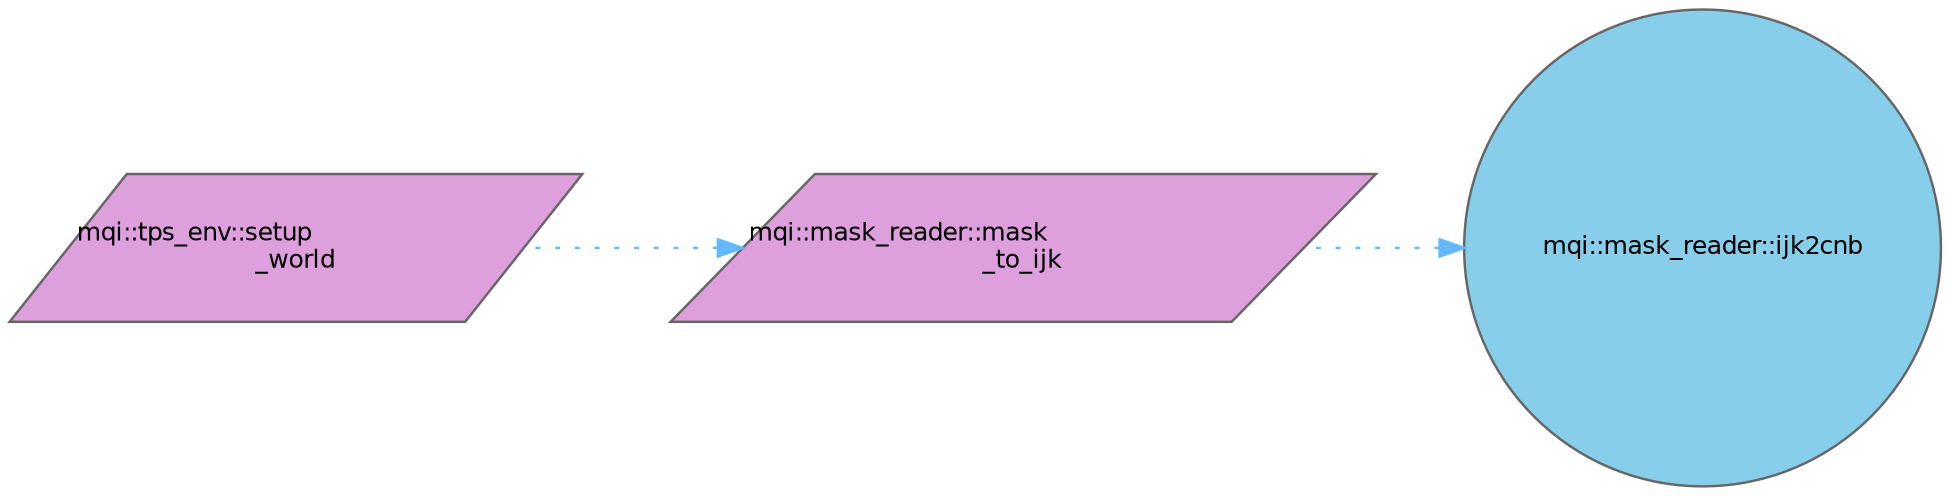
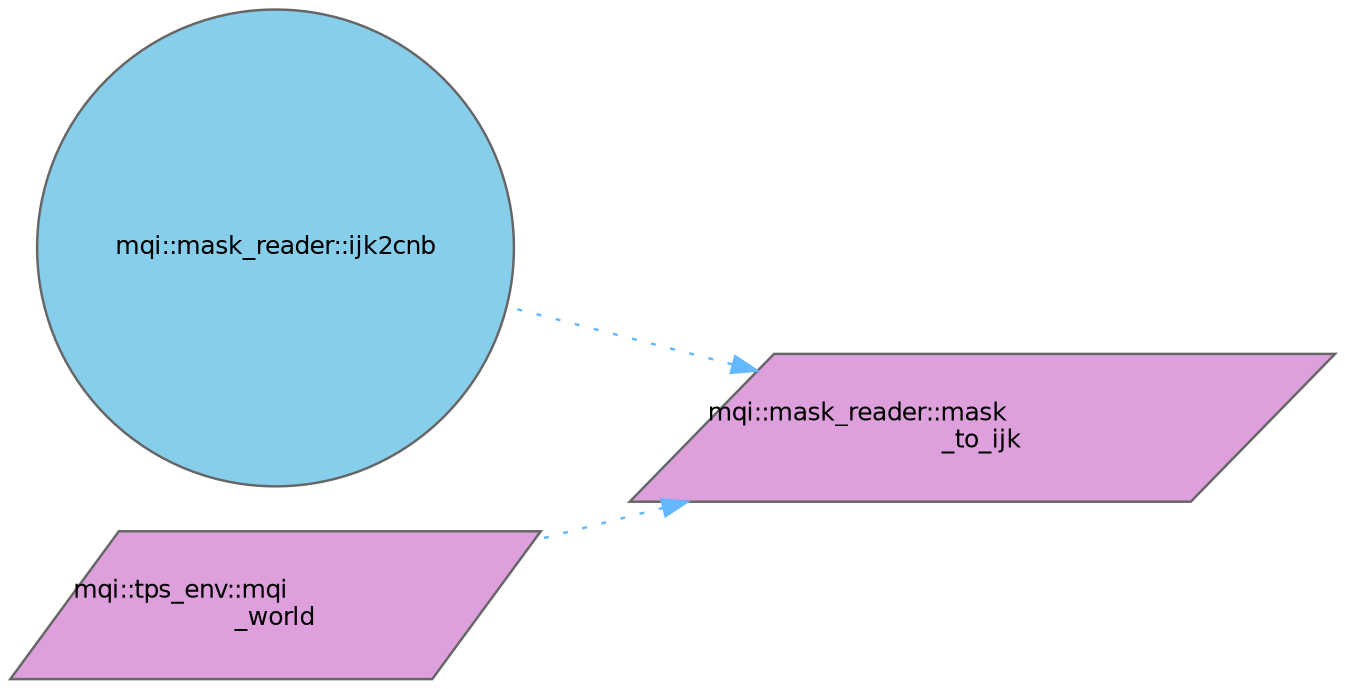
(296, 248) -> (276, 605)
(1372, 248) -> (619, 335)
